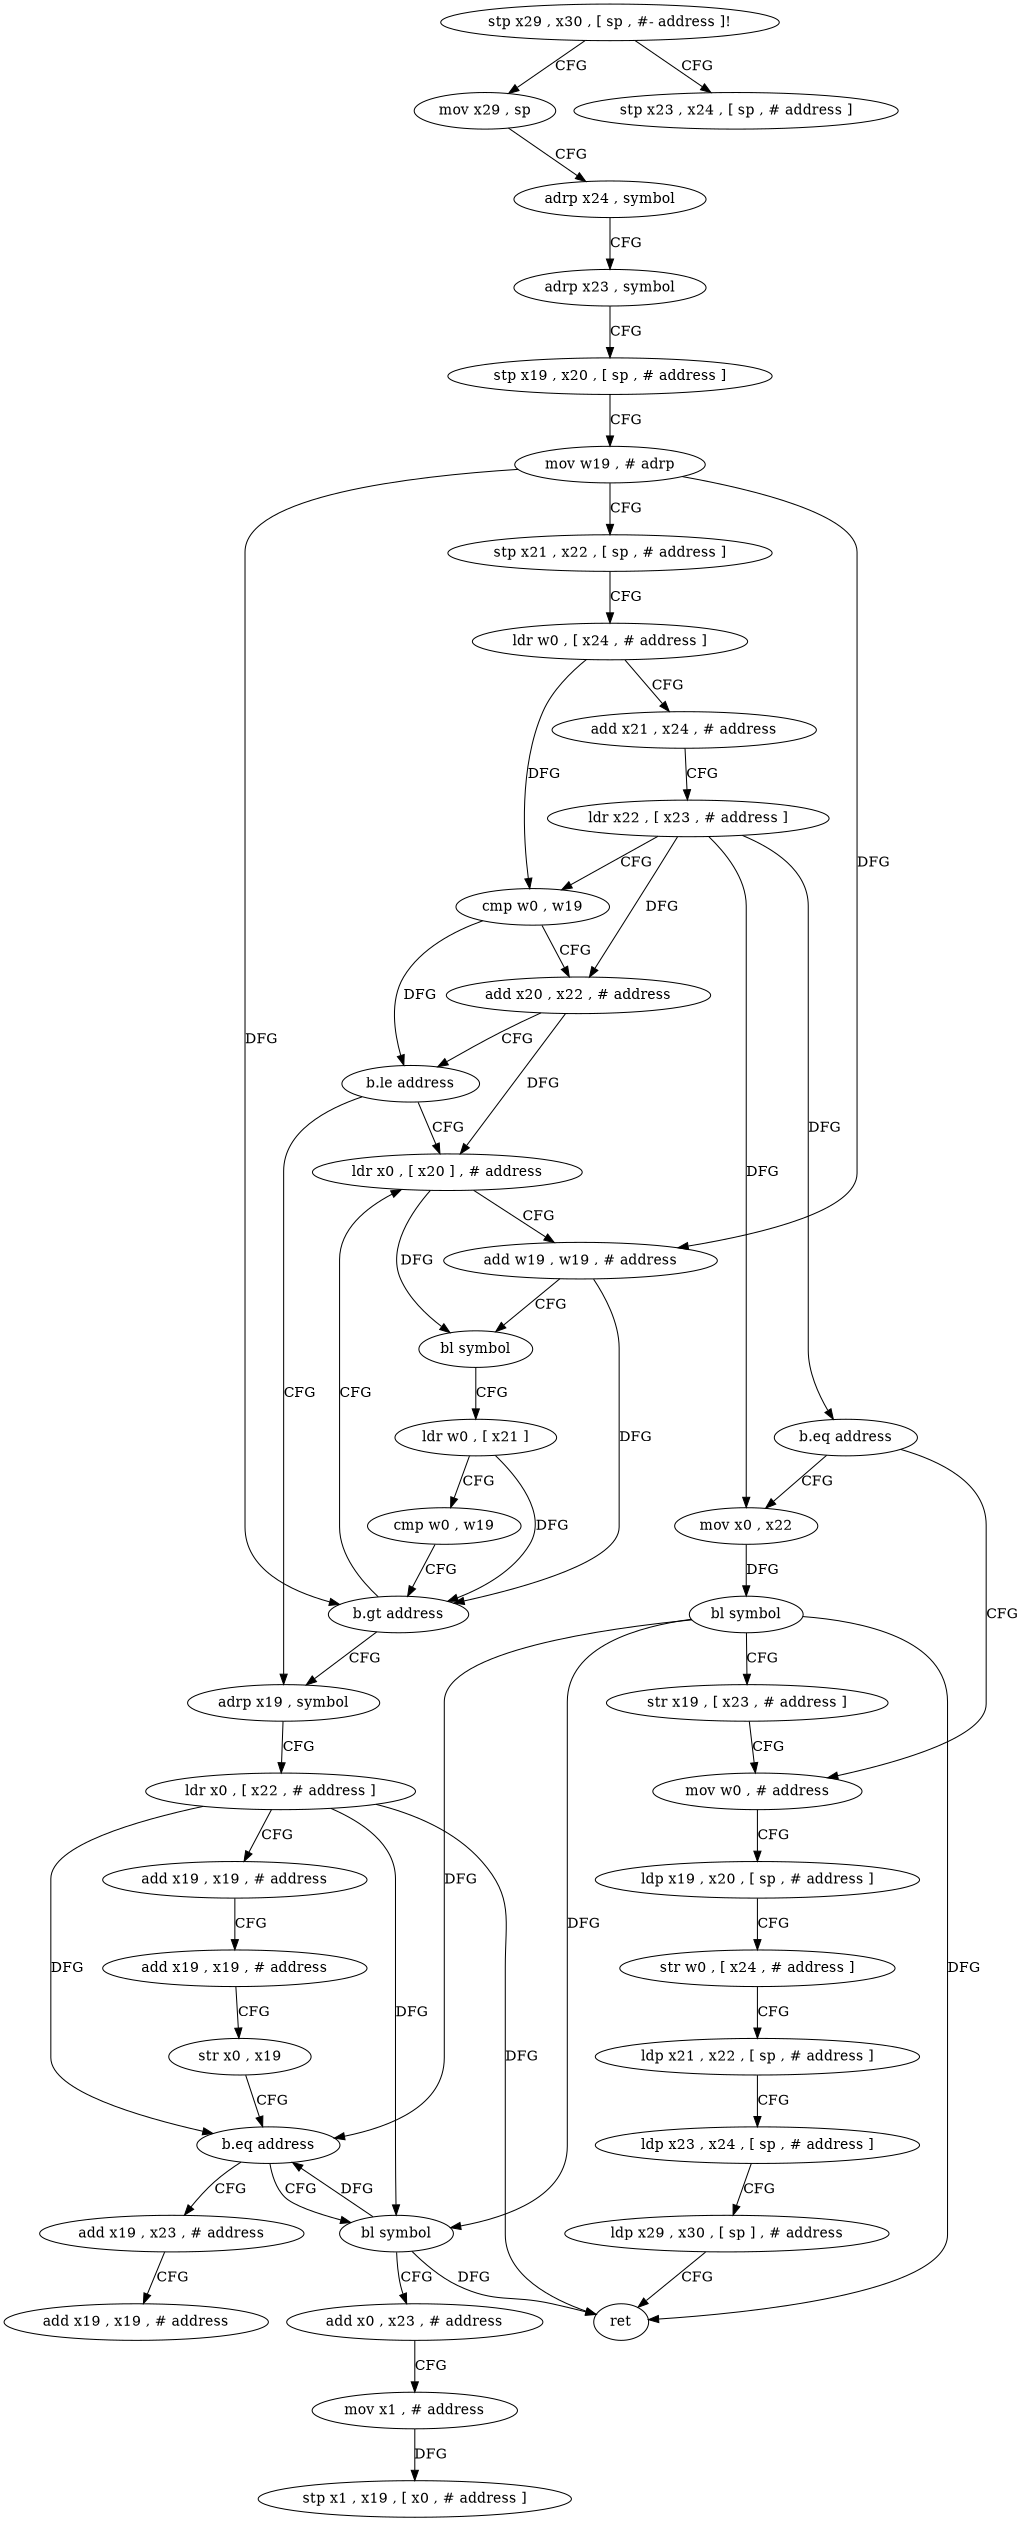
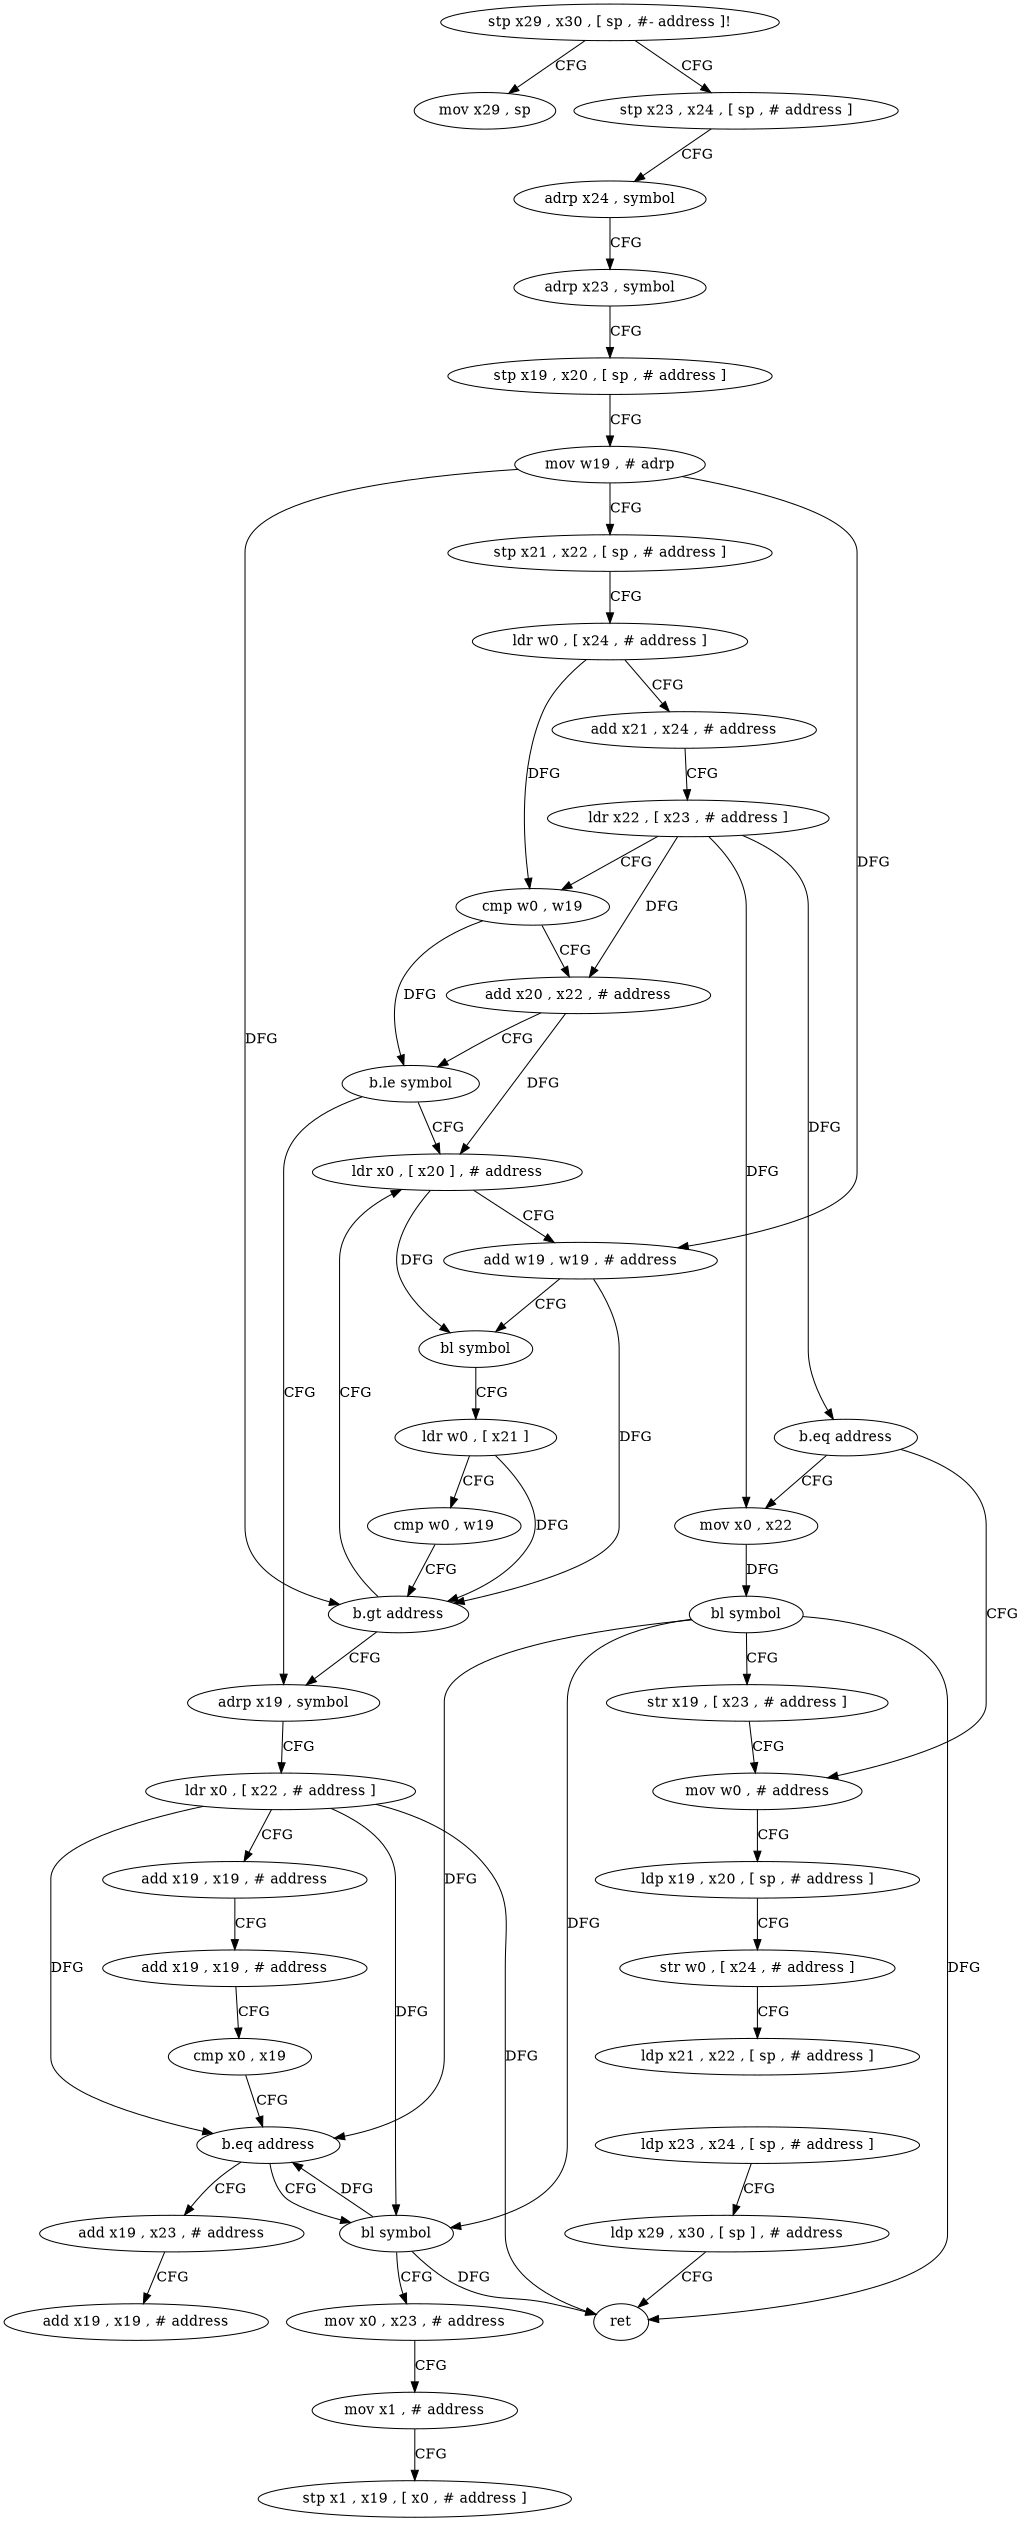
(543, 152) -> (677, 152)
(411, 1084) -> (411, 1084)
(240, 2057) -> (240, 2057)
(757, 2096) -> none
(415, 2322) -> (415, 2322)
(431, 2455) -> (431, 2455)
